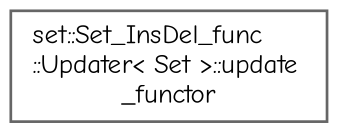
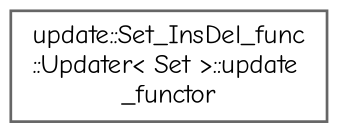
(169, 66) -> (169, 66)
